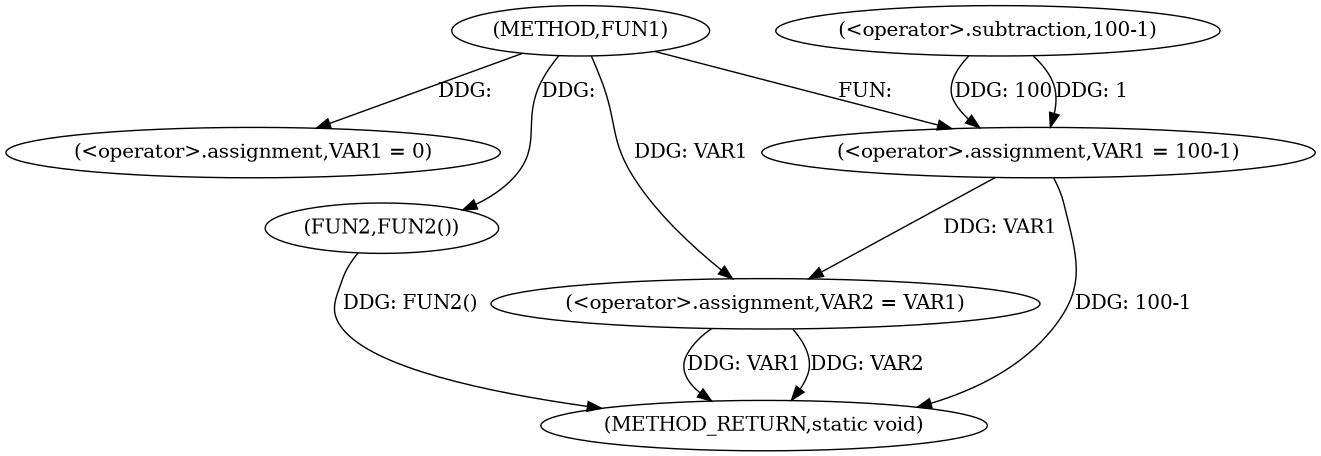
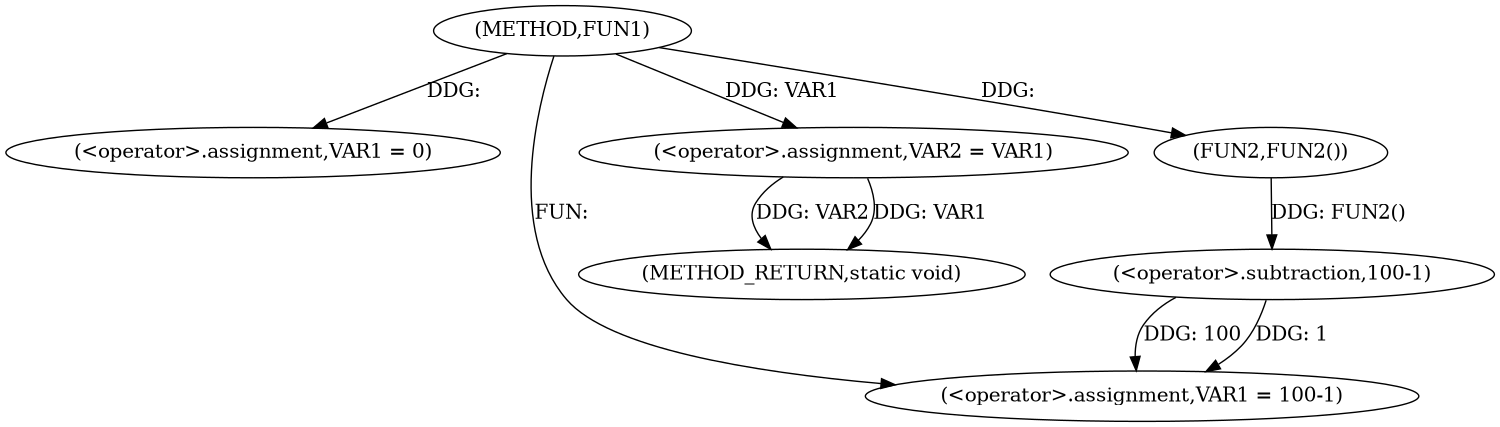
(908, 225) -> none
(1057, 323) -> none
(419, 371) -> (1272, 206)
